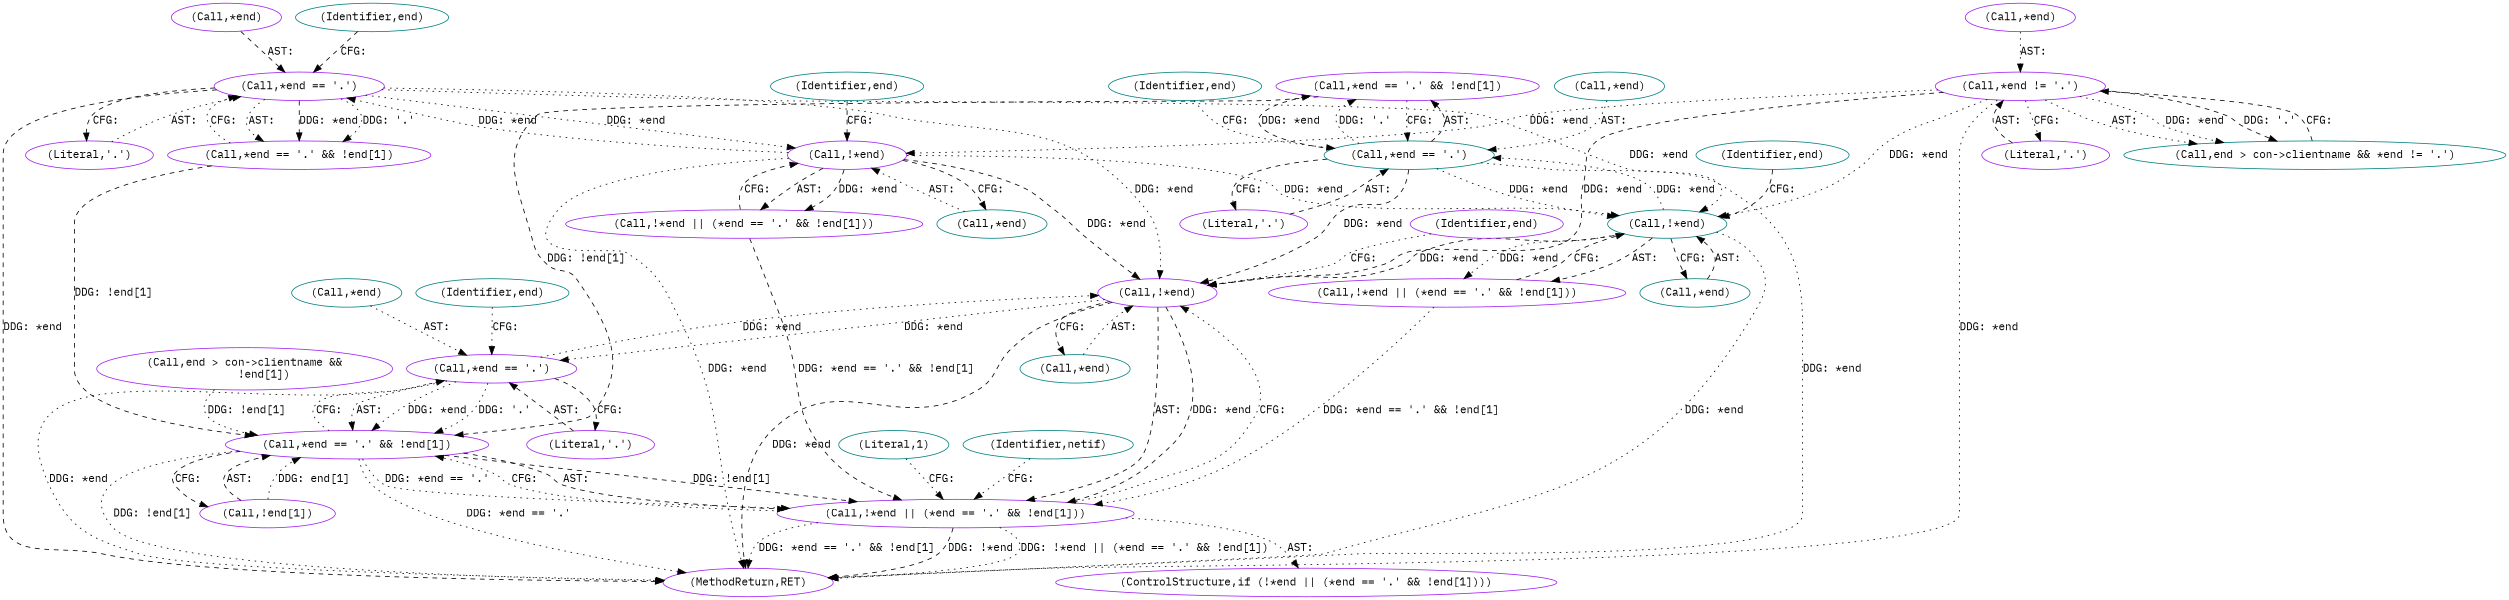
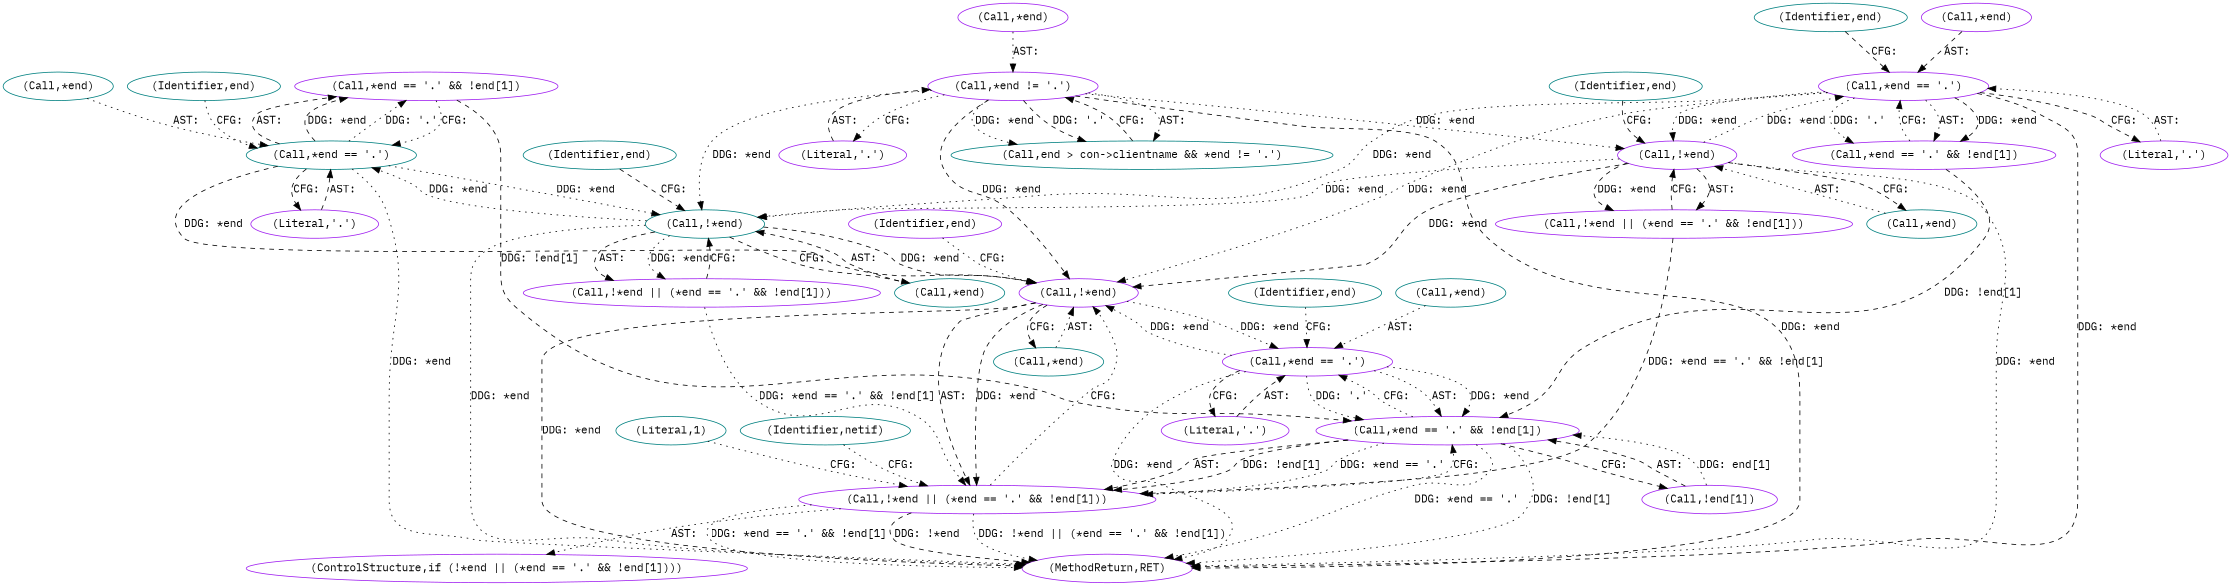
(245, 369) -> none
(1615, 557) -> (1777, 332)
